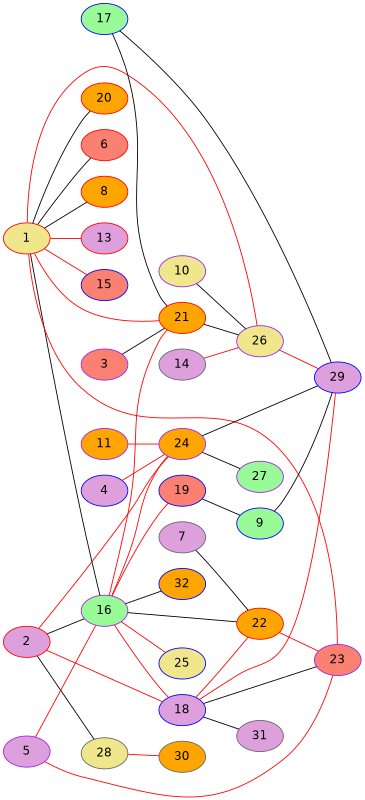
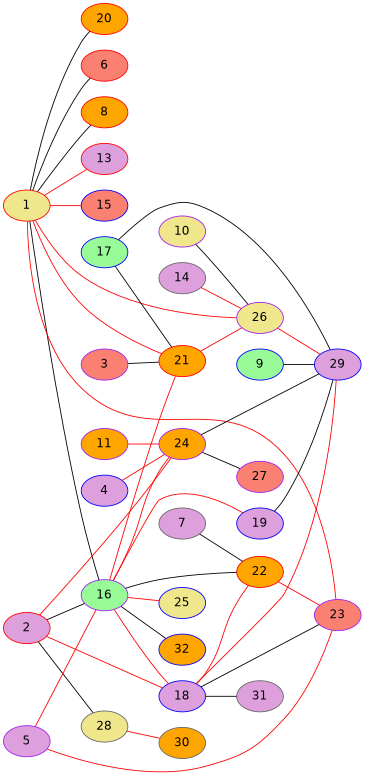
(221, 330) -> (221, 340)
(260, 477) -> (260, 477)
(182, 491) -> (260, 524)
(221, 507) -> (310, 448)
